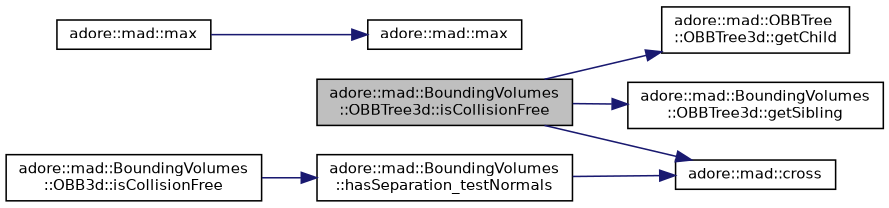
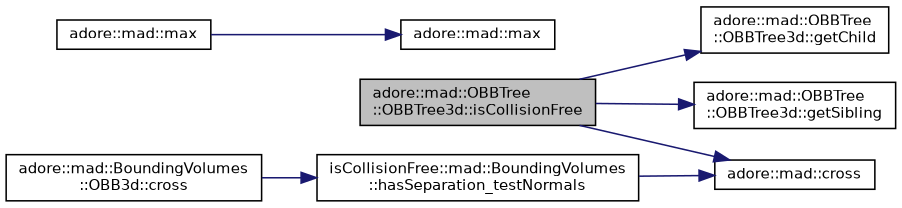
(445, 102) -> (478, 102)
(756, 105) -> (795, 105)
(134, 178) -> (134, 178)
(445, 178) -> (478, 178)
